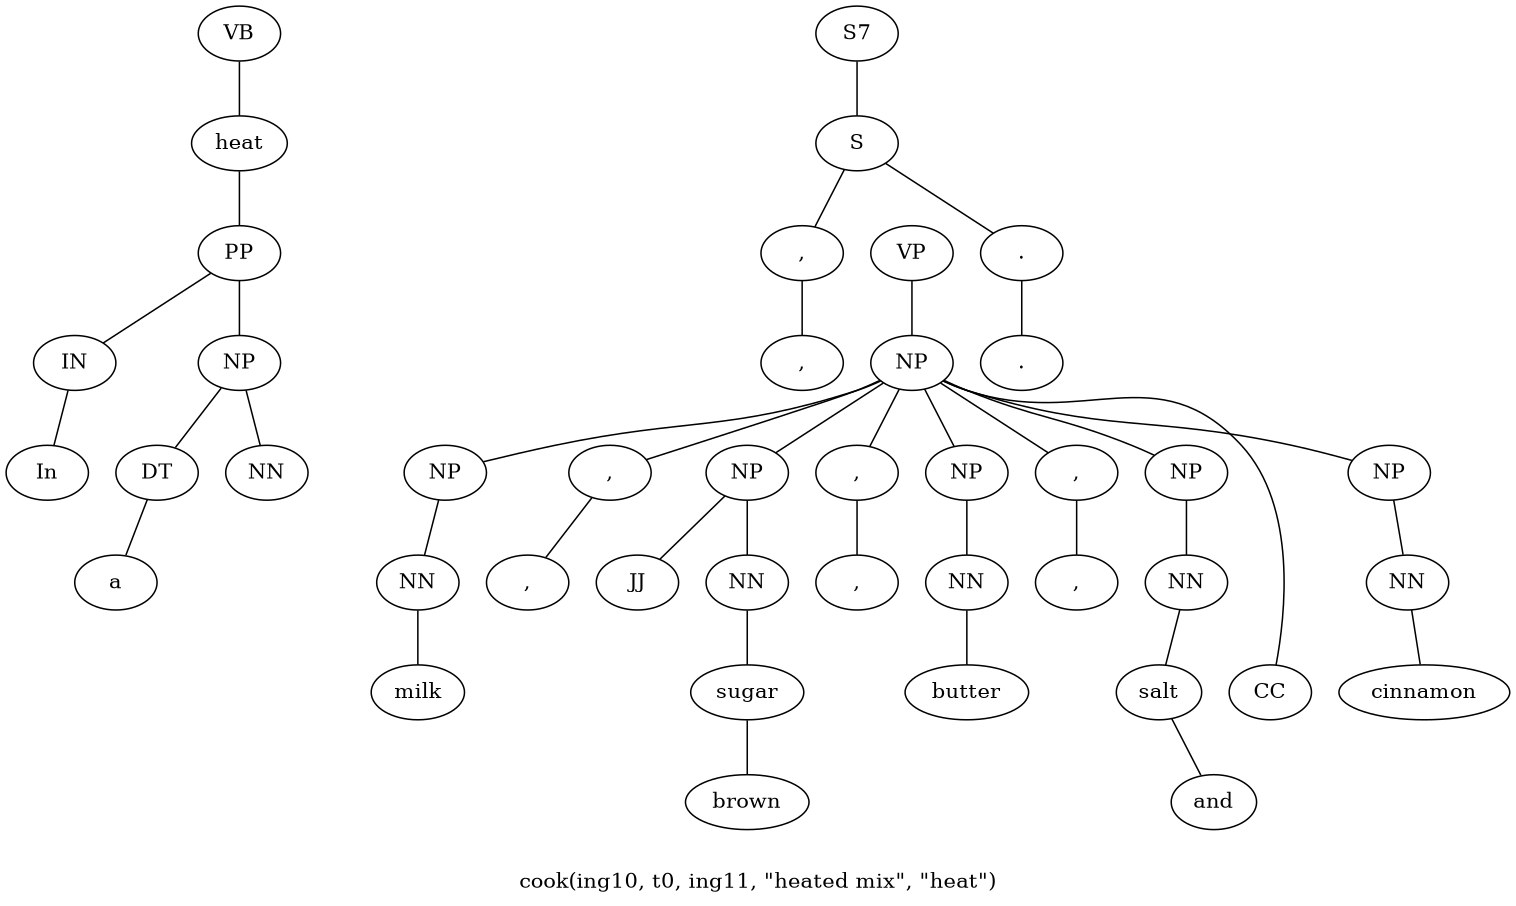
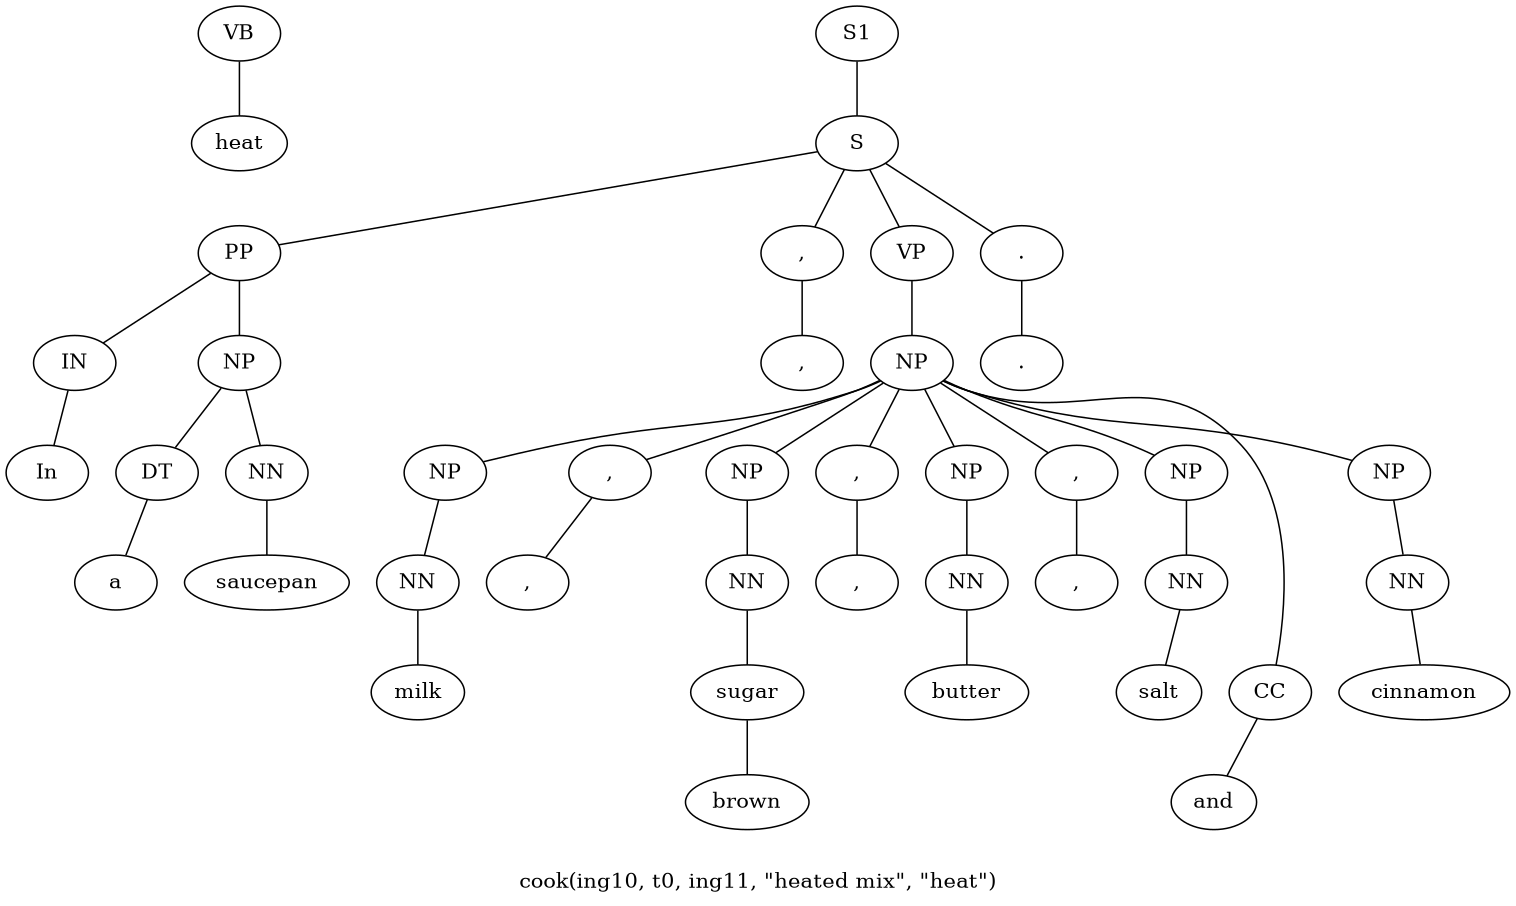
(857, 34) -> (857, 34)
(239, 198) -> (548, 198)
none -> (885, 198)
none -> (267, 583)
(637, 583) -> none
(1186, 747) -> (1242, 747)
